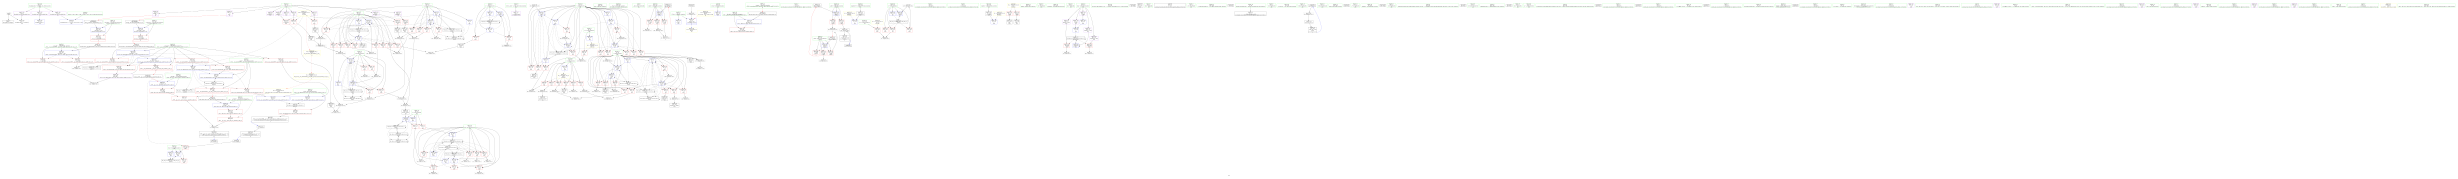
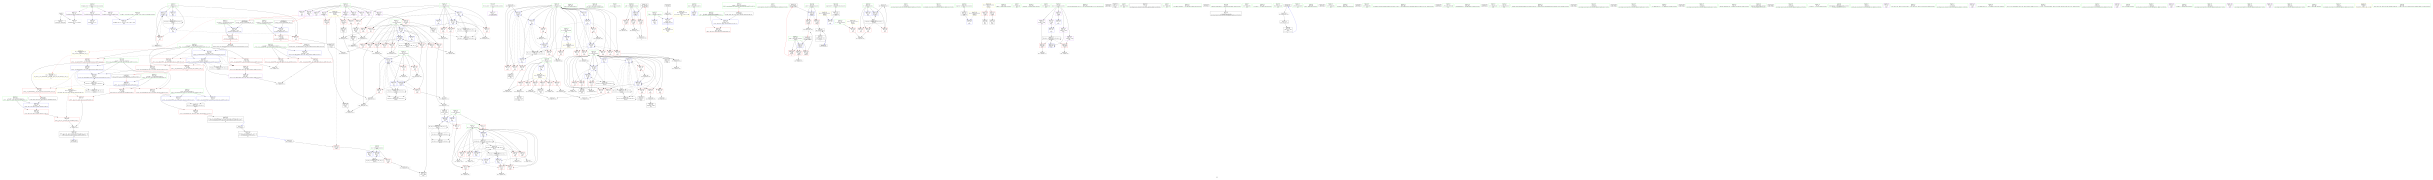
none -> (405, 168)
